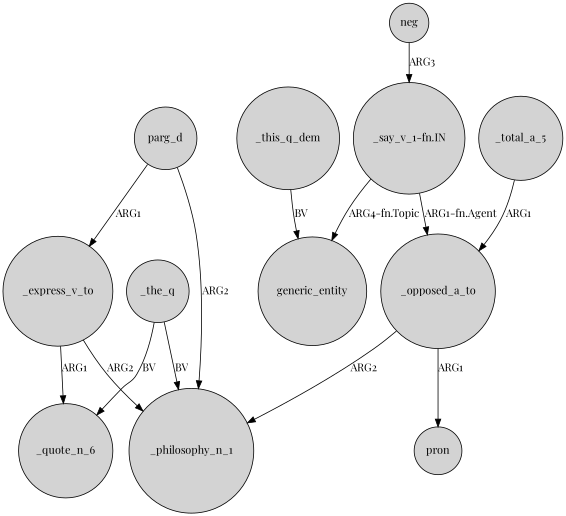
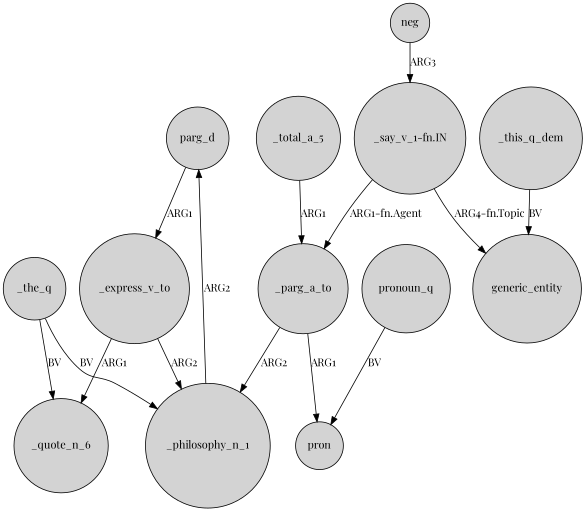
(200, 273) -> (202, 280)
none -> (406, 289)
(438, 291) -> (303, 289)
